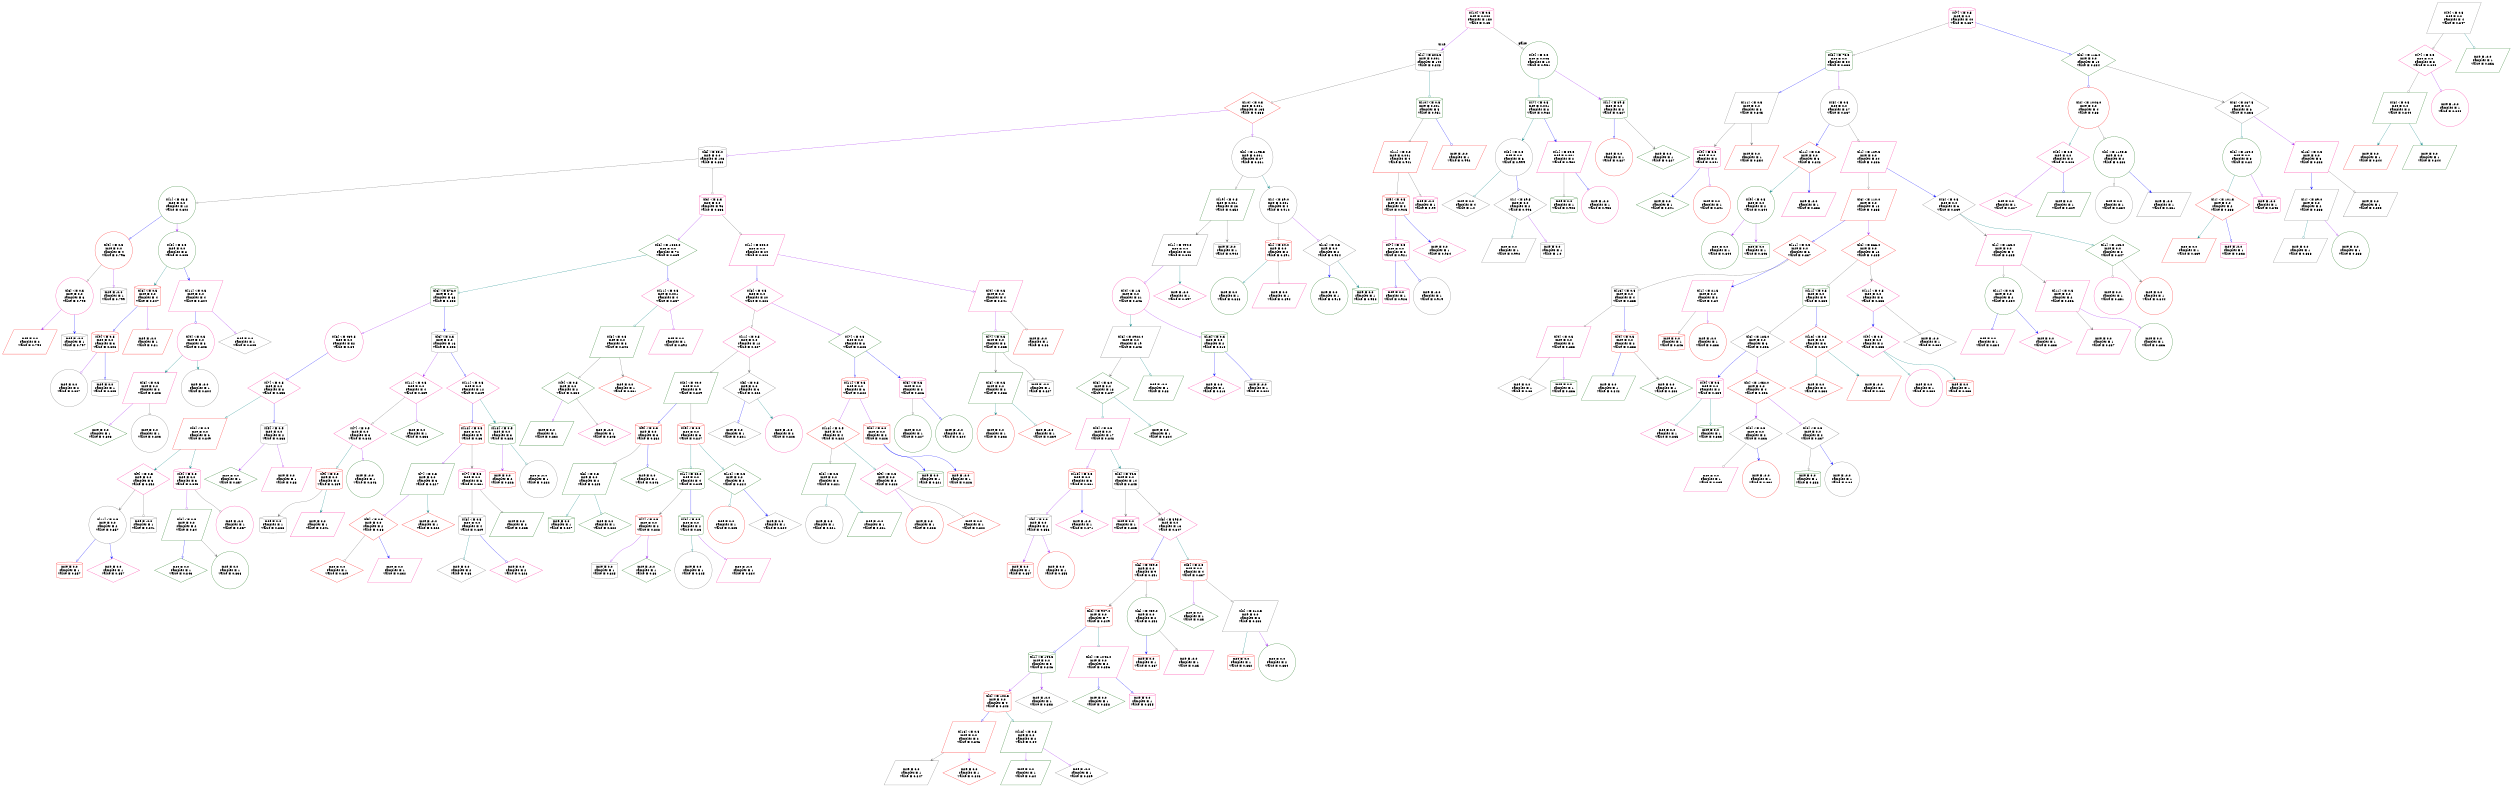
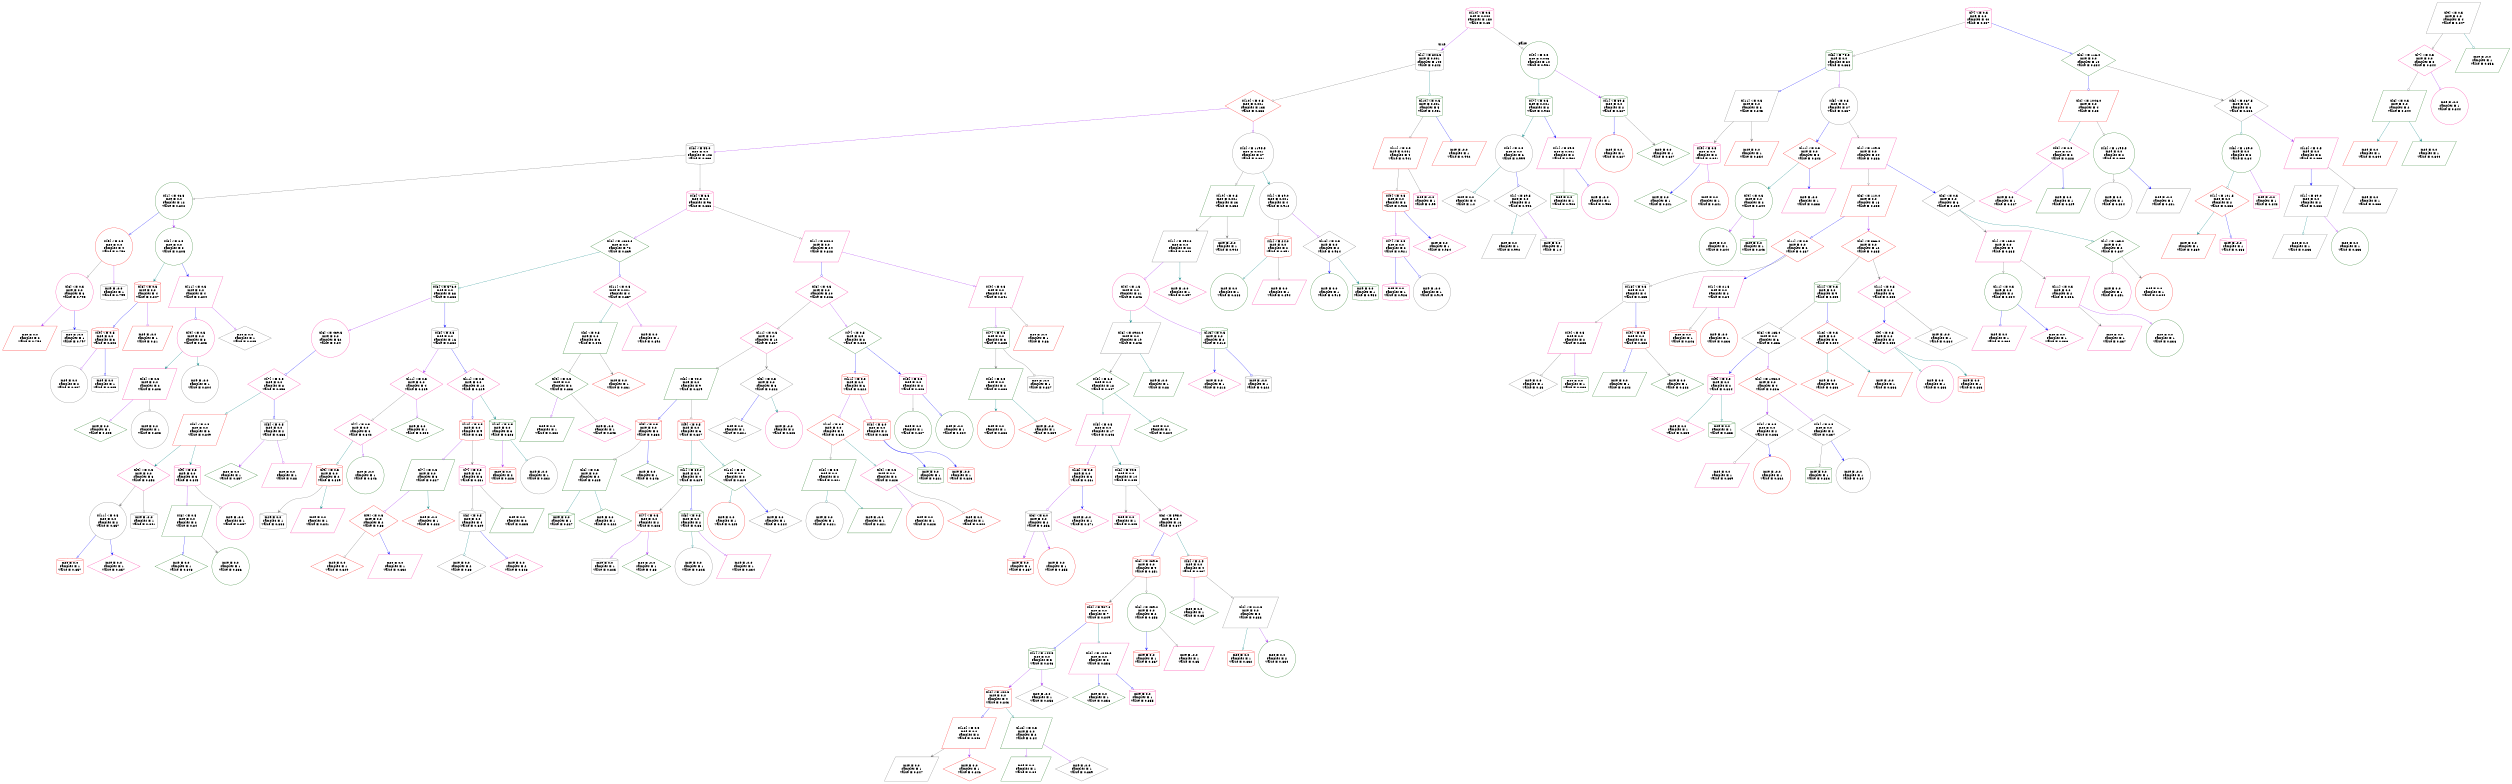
(2089, 108) -> (2089, 106)
